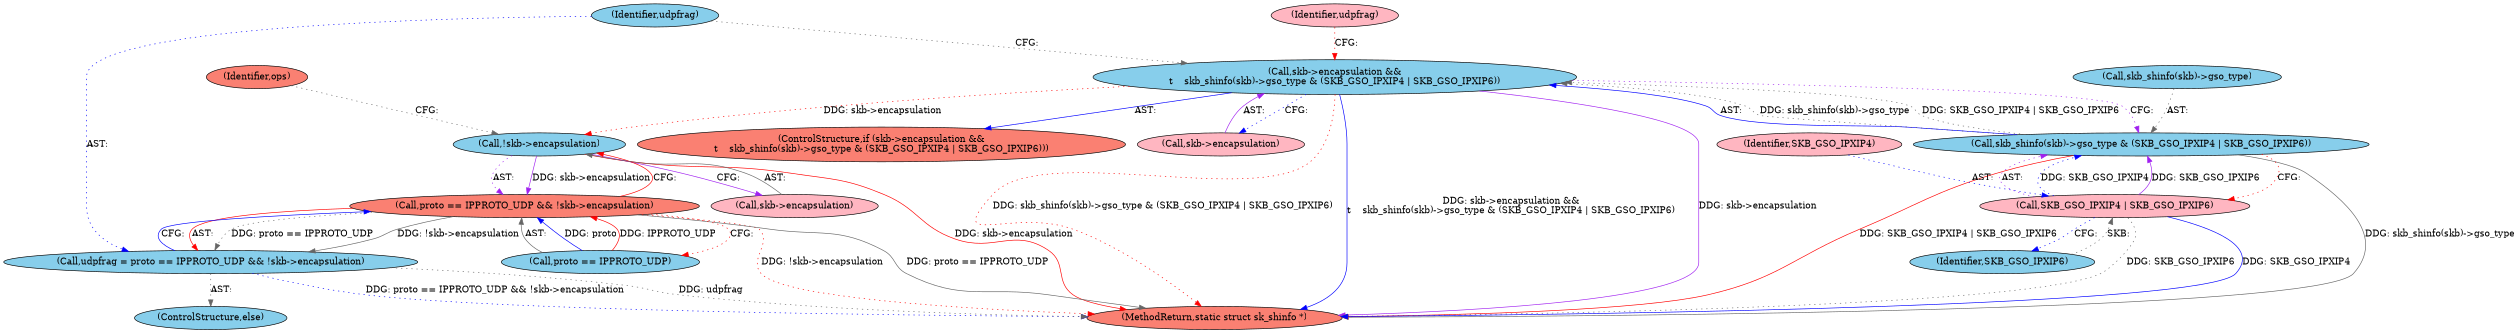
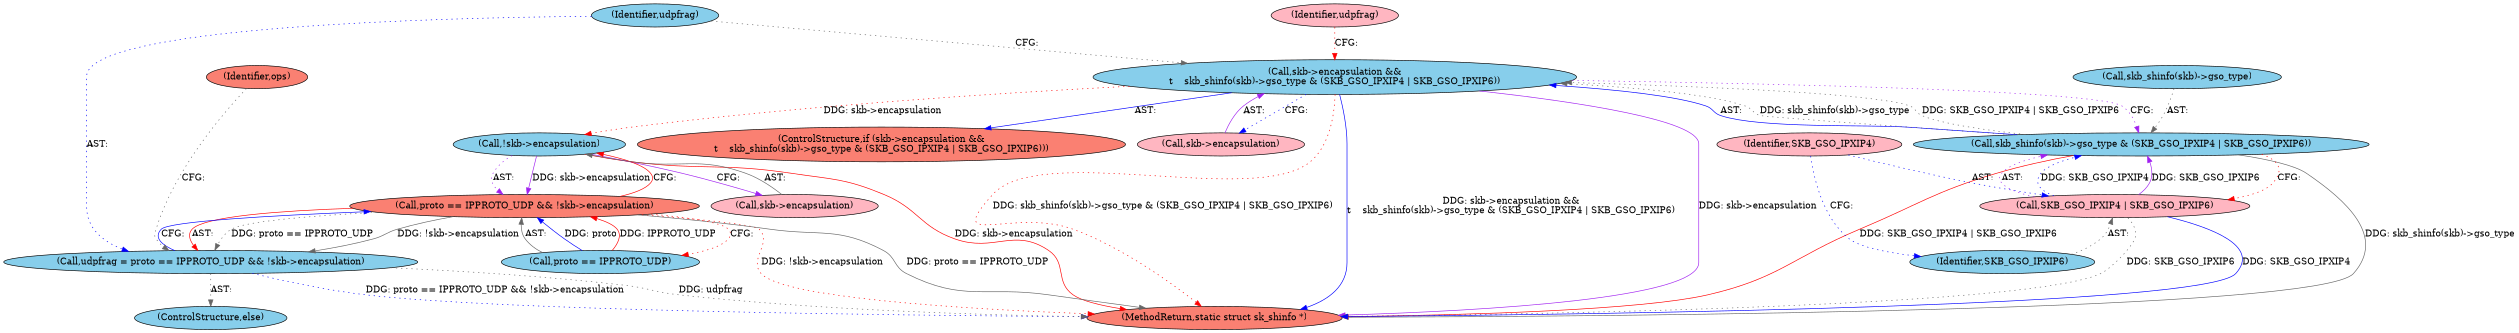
(392, 109) -> (188, 163)
(2067, 234) -> (1840, 230)
(2120, 234) -> (2120, 234)
